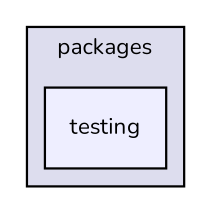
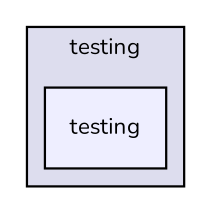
(106, 48) -> (106, 48)
